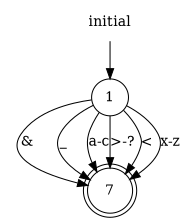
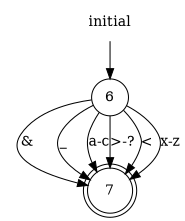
(110, 97) -> (110, 97)
